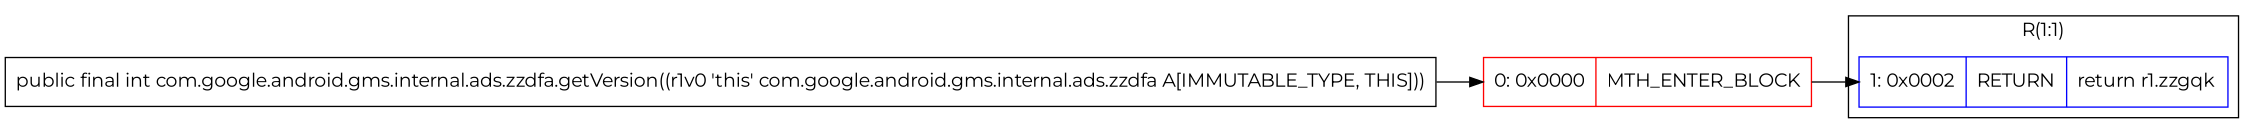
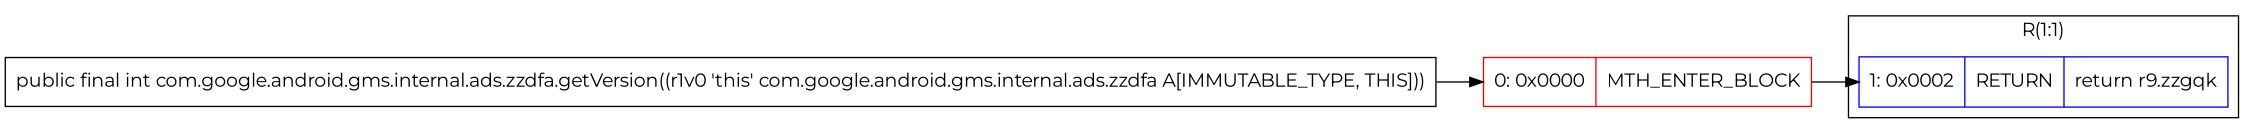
(2146, 81) -> (2146, 81)
